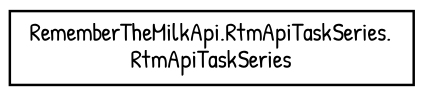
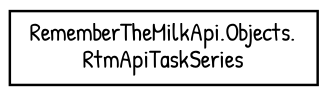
(212, 48) -> (164, 48)
